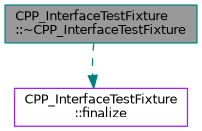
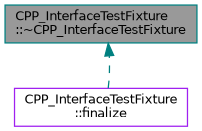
(93, 59) -> (109, 72)
